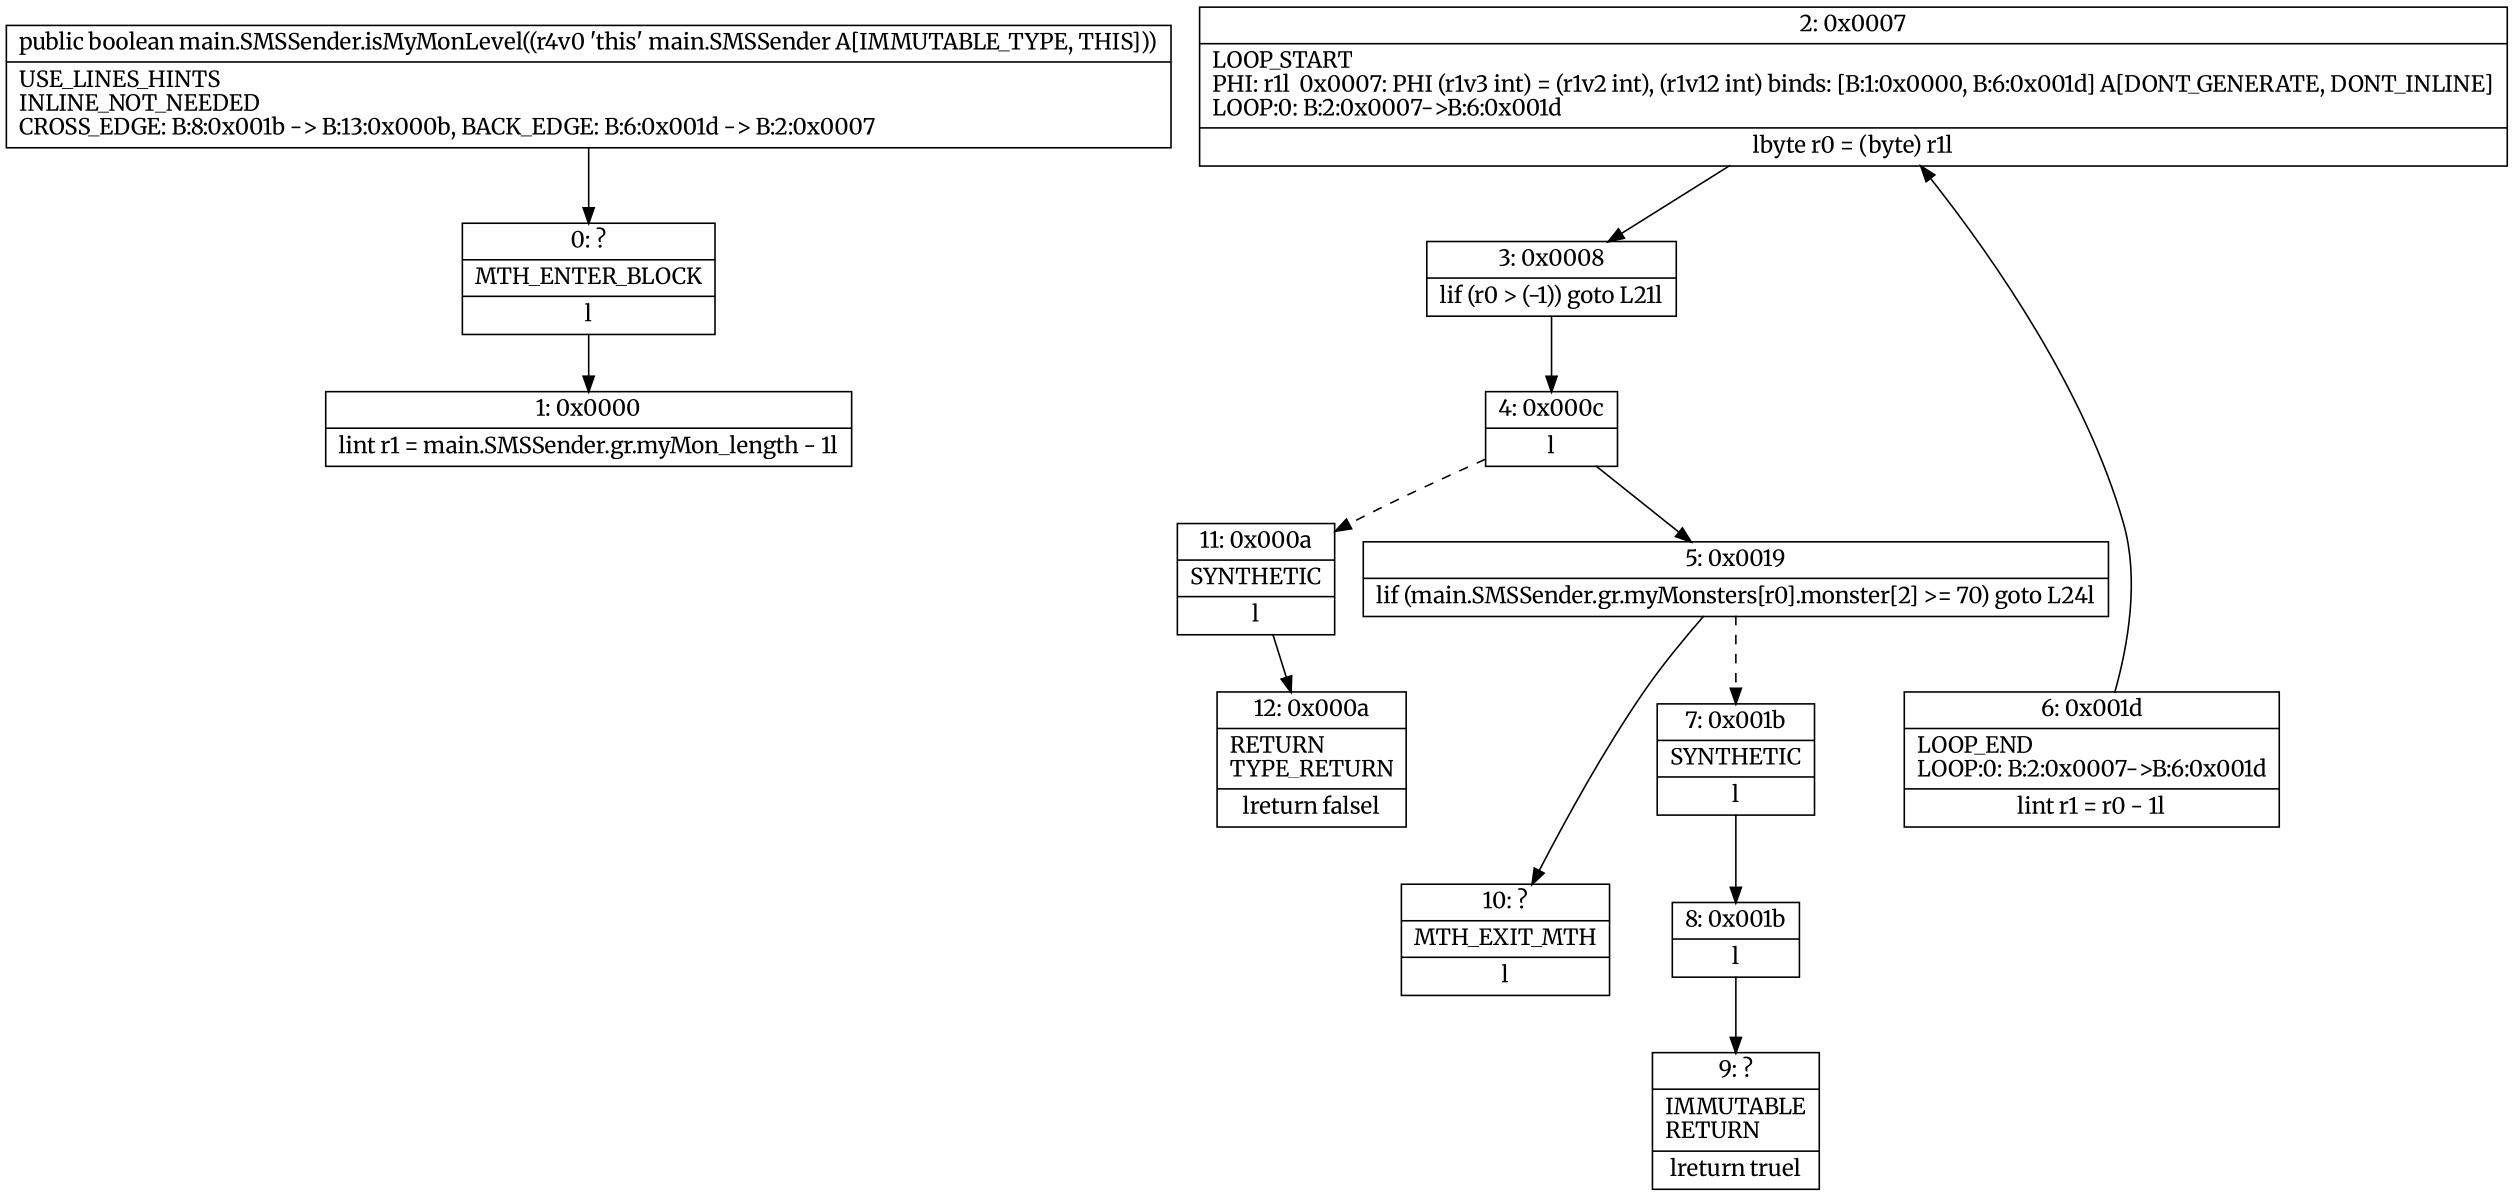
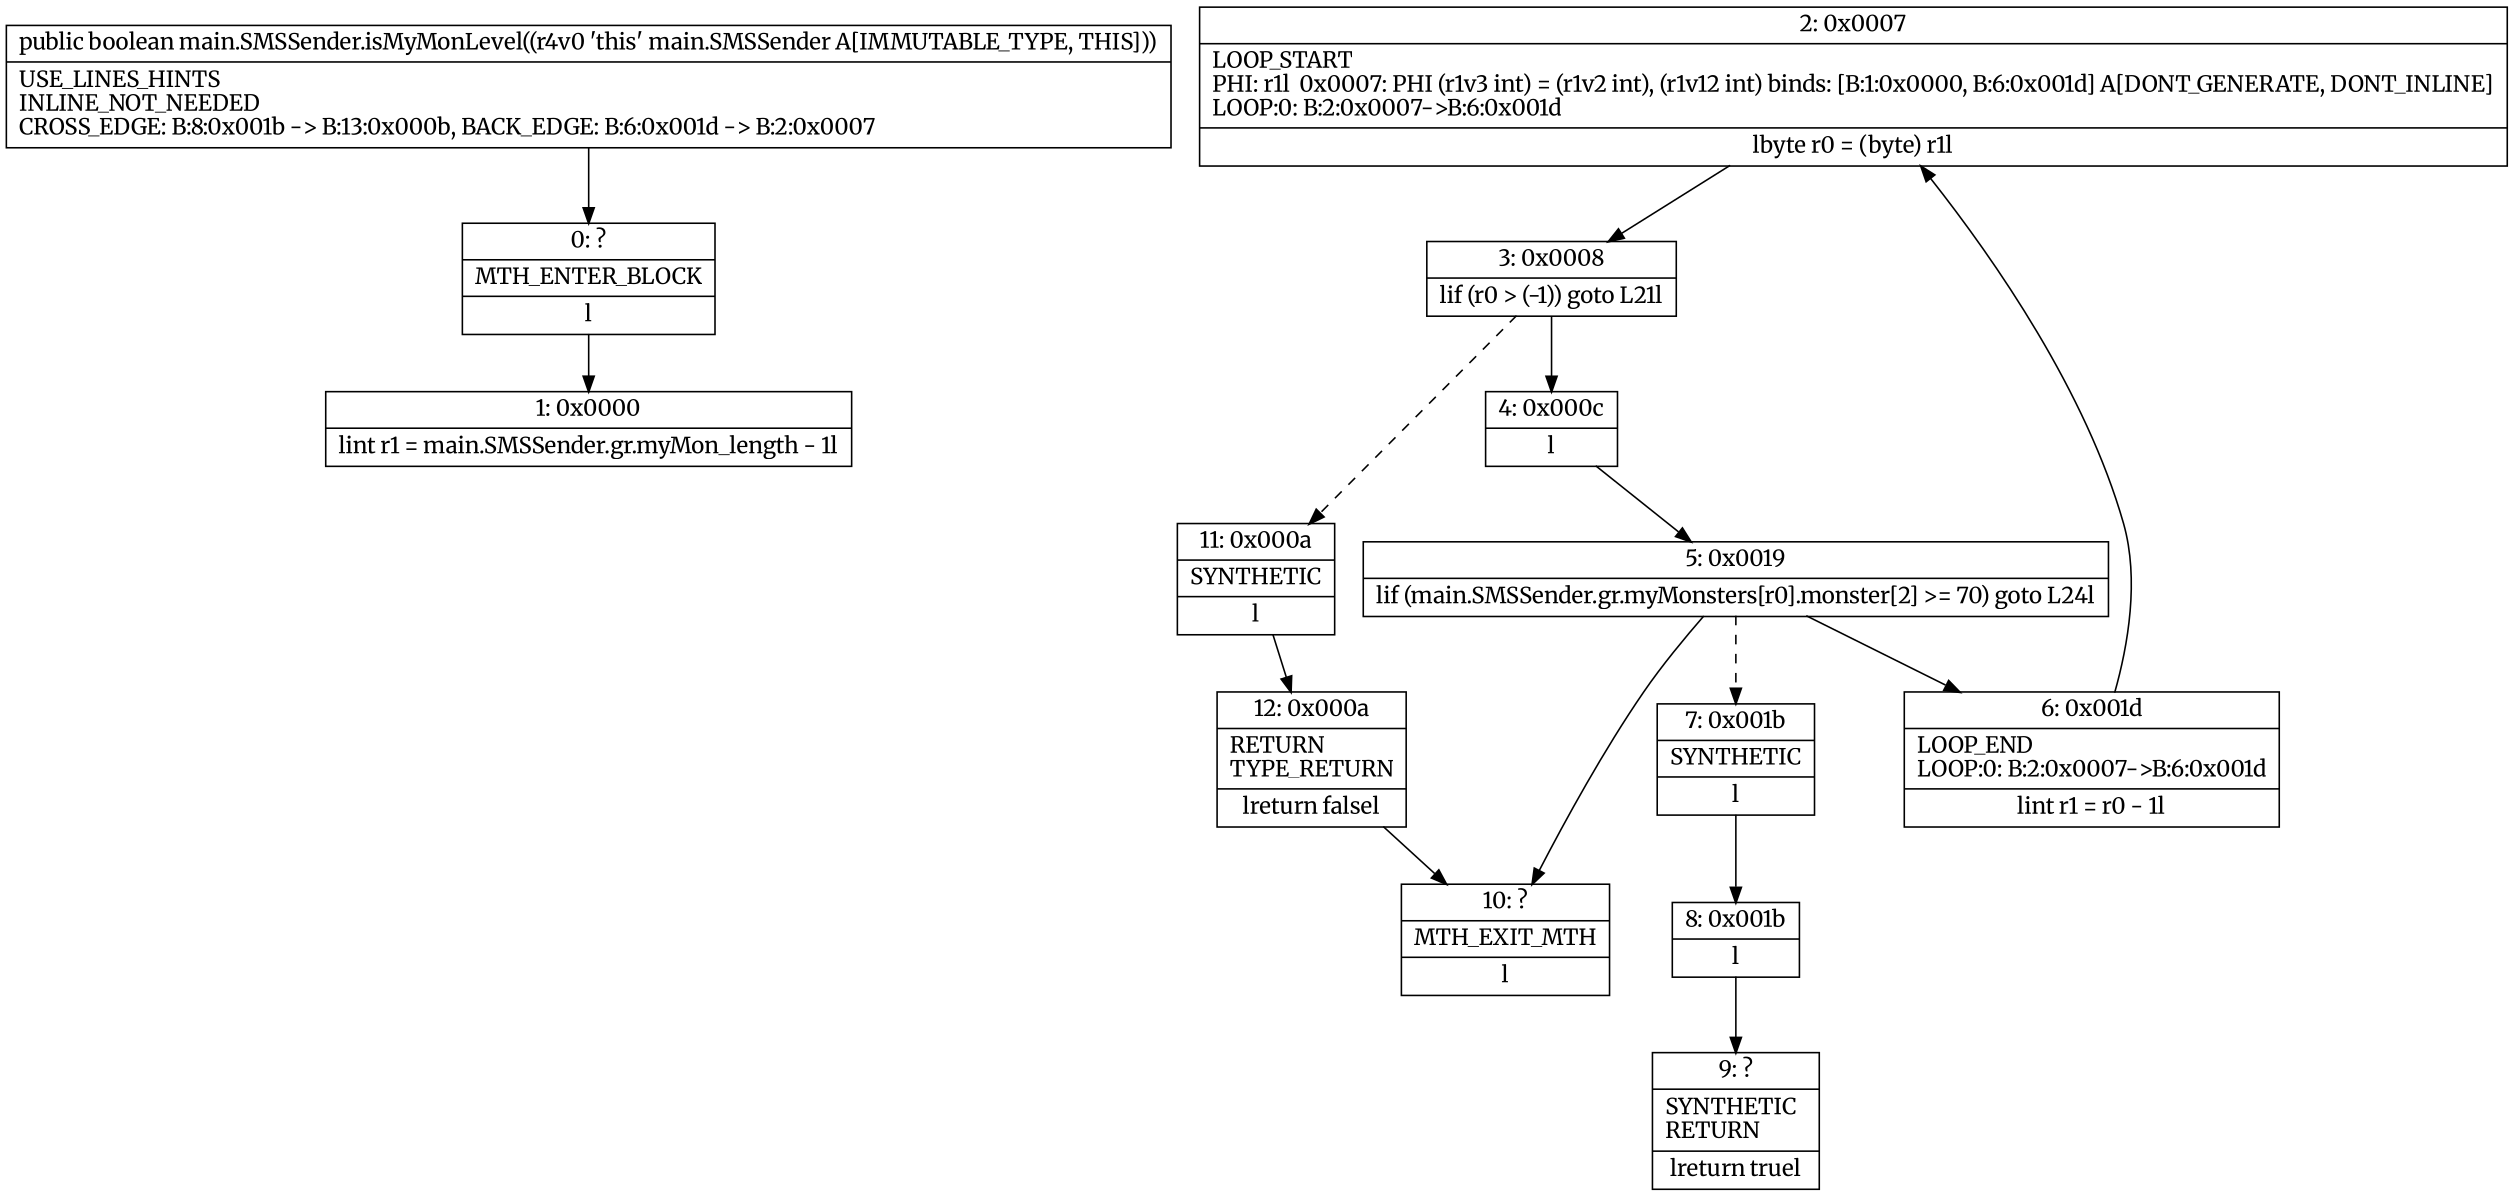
(1417, 491) -> (1419, 414)
none -> (1876, 650)
none -> (1409, 850)
(1736, 1107) -> (1731, 1107)
